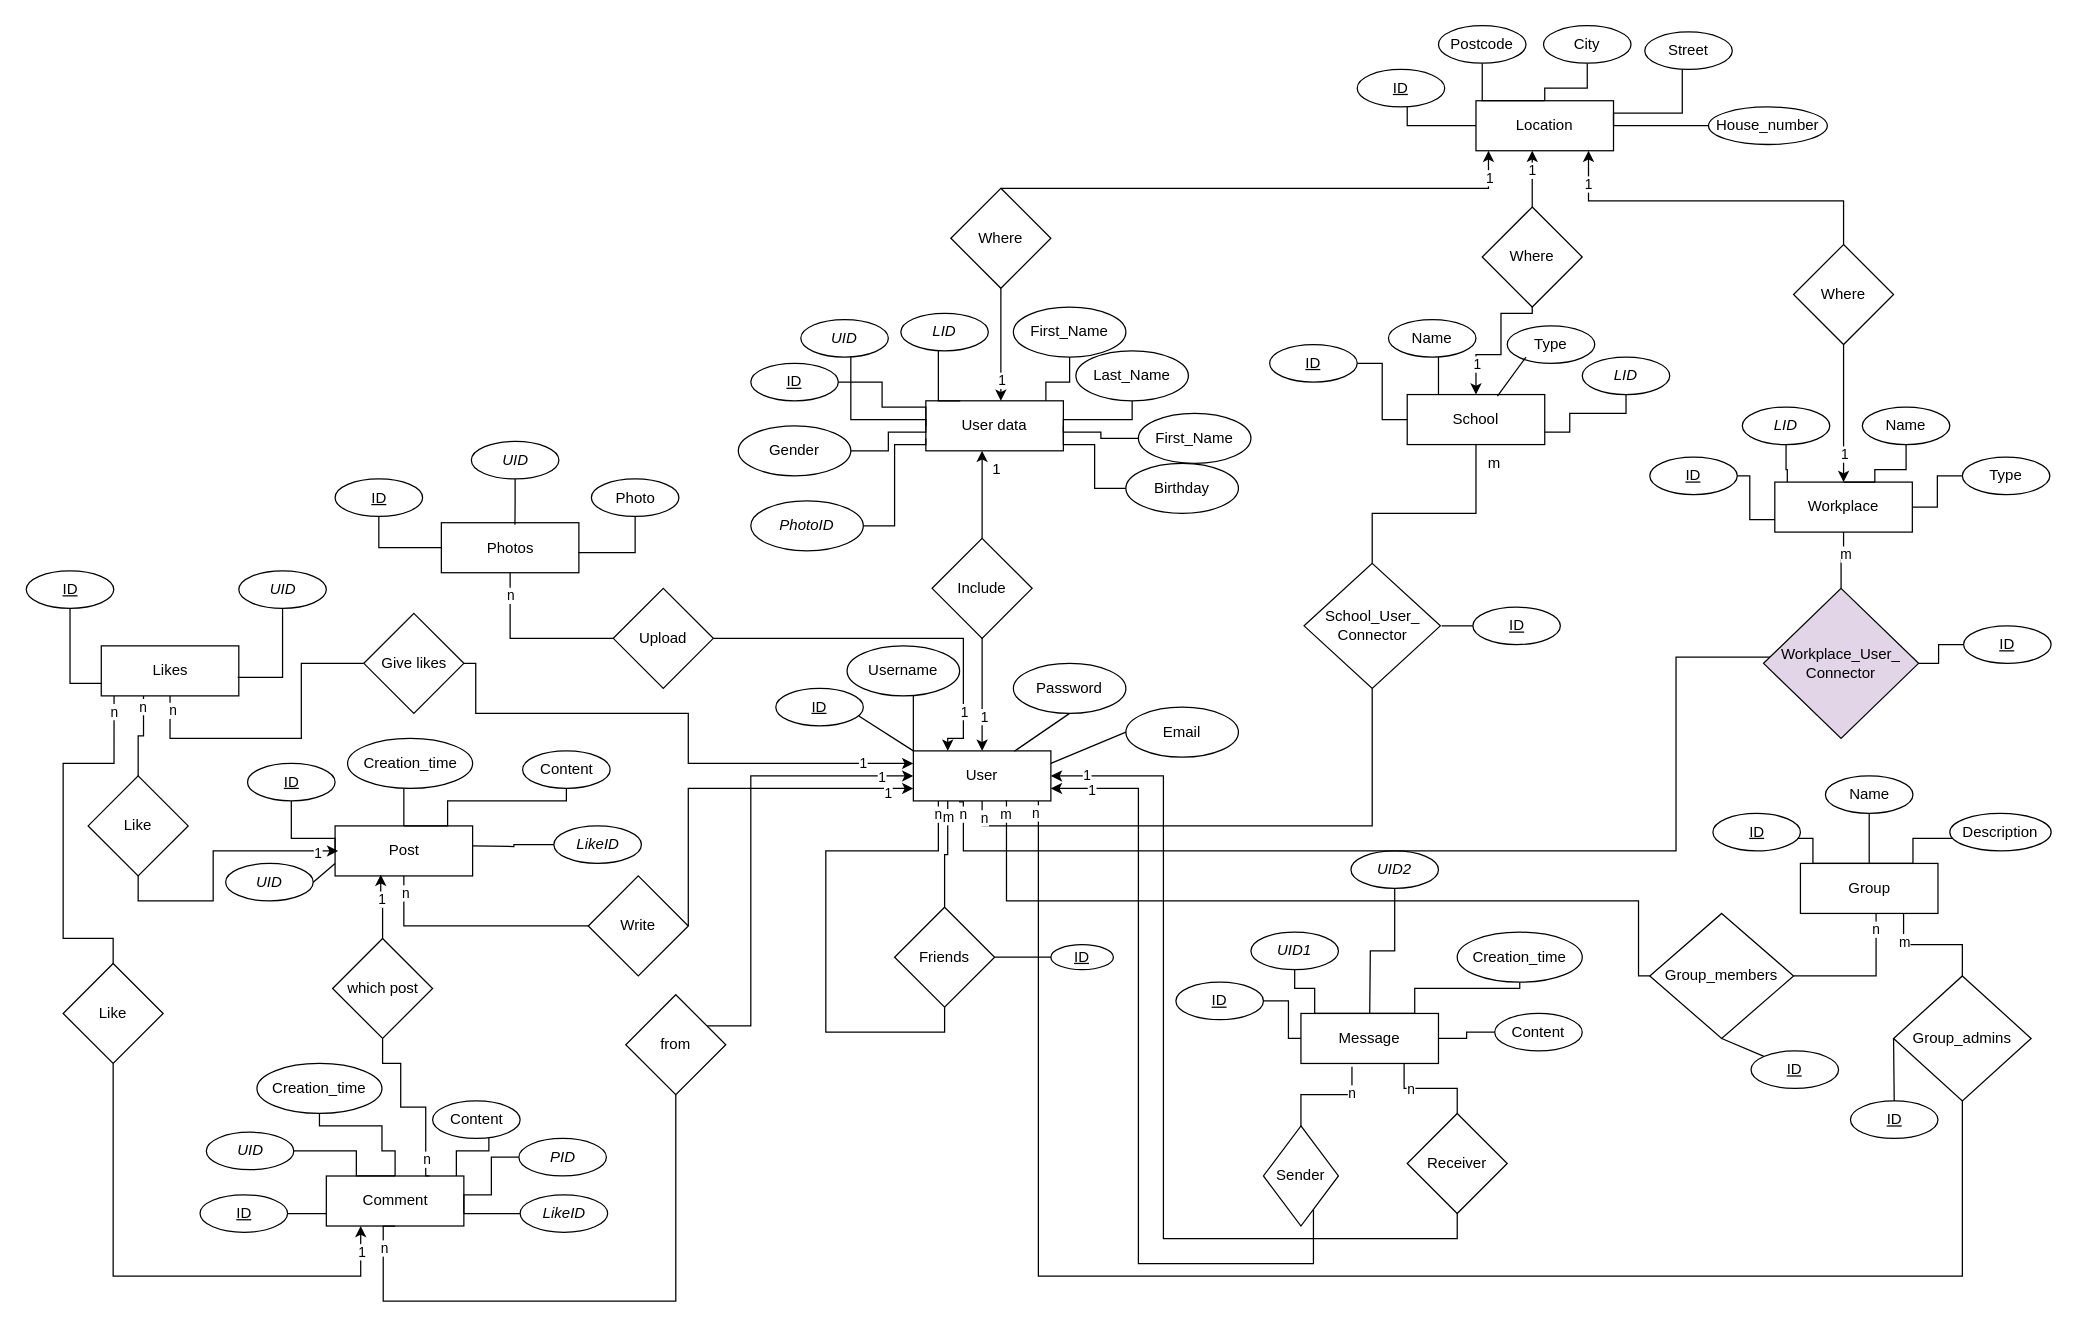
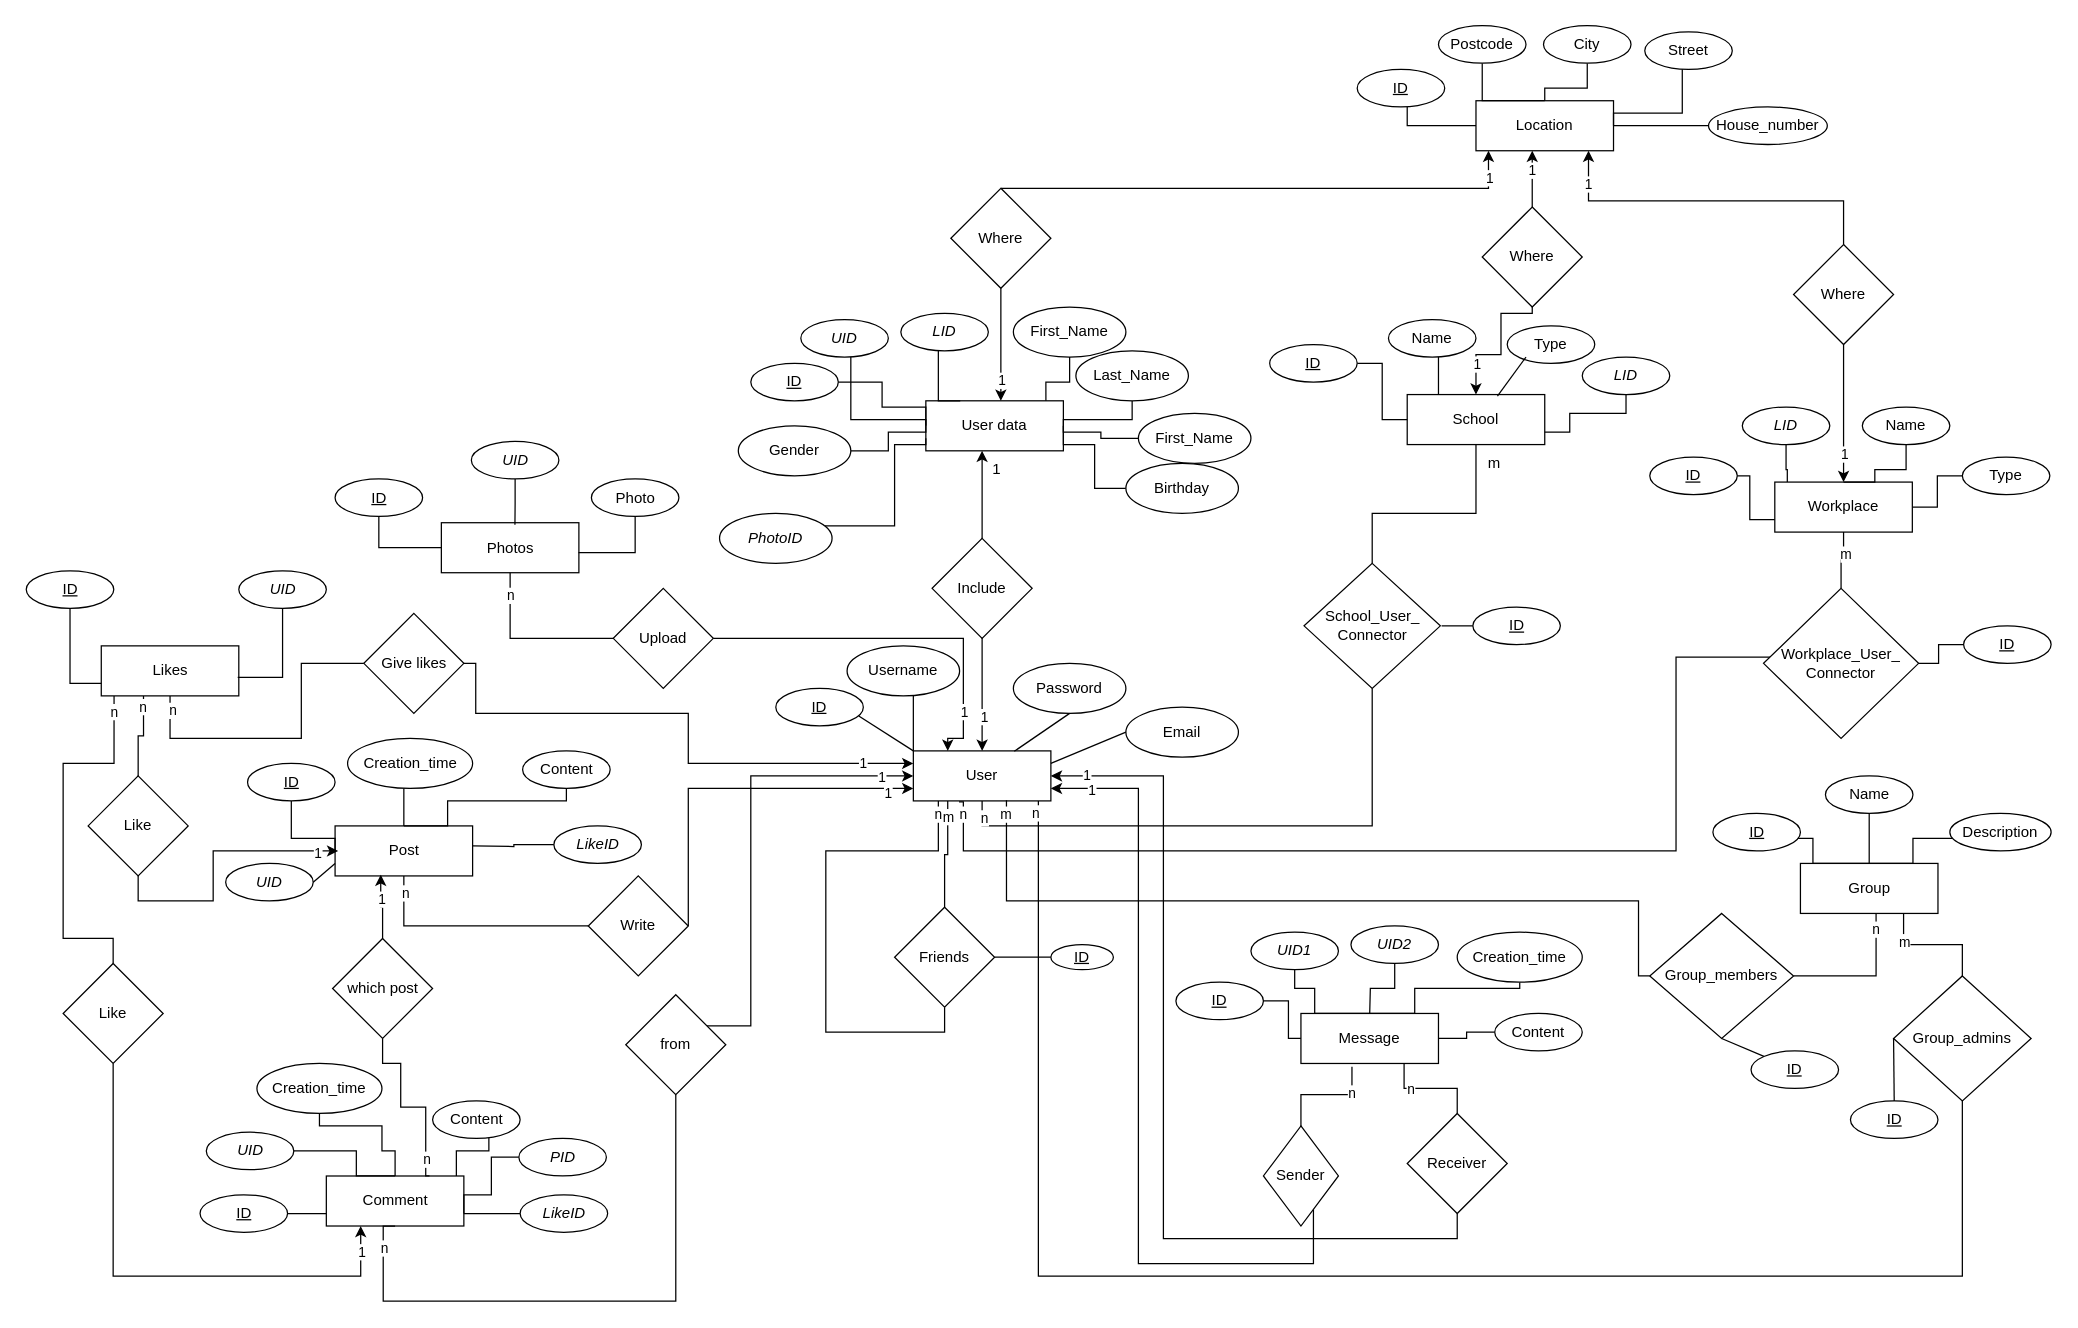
(807, 526) -> (776, 538)
(1841, 663) -> (1841, 663)
(1394, 869) -> (1394, 944)
